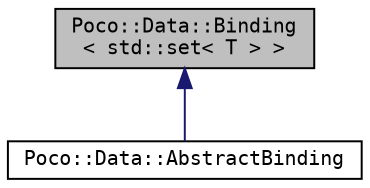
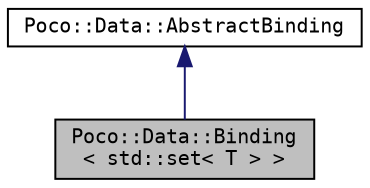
(185, 115) -> (185, 93)
